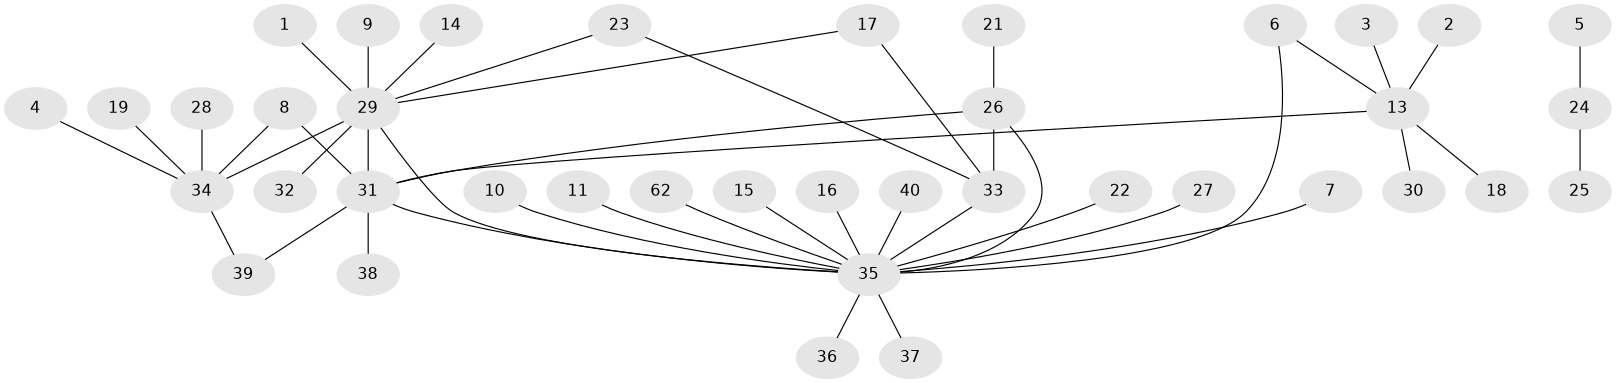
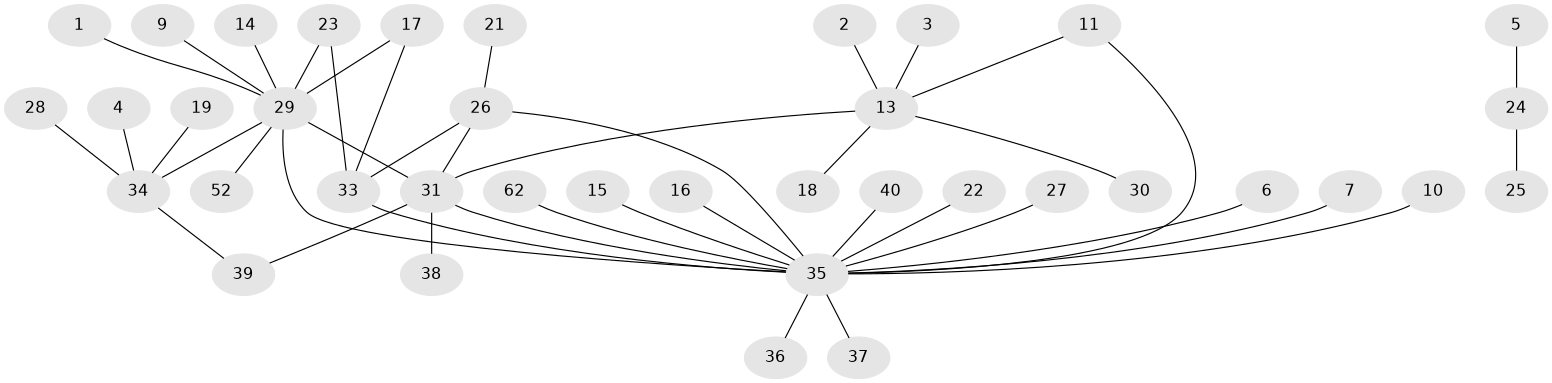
(1336, 67) -> (988, 67)
(285, 108) -> none
(285, 192) -> (222, 192)
